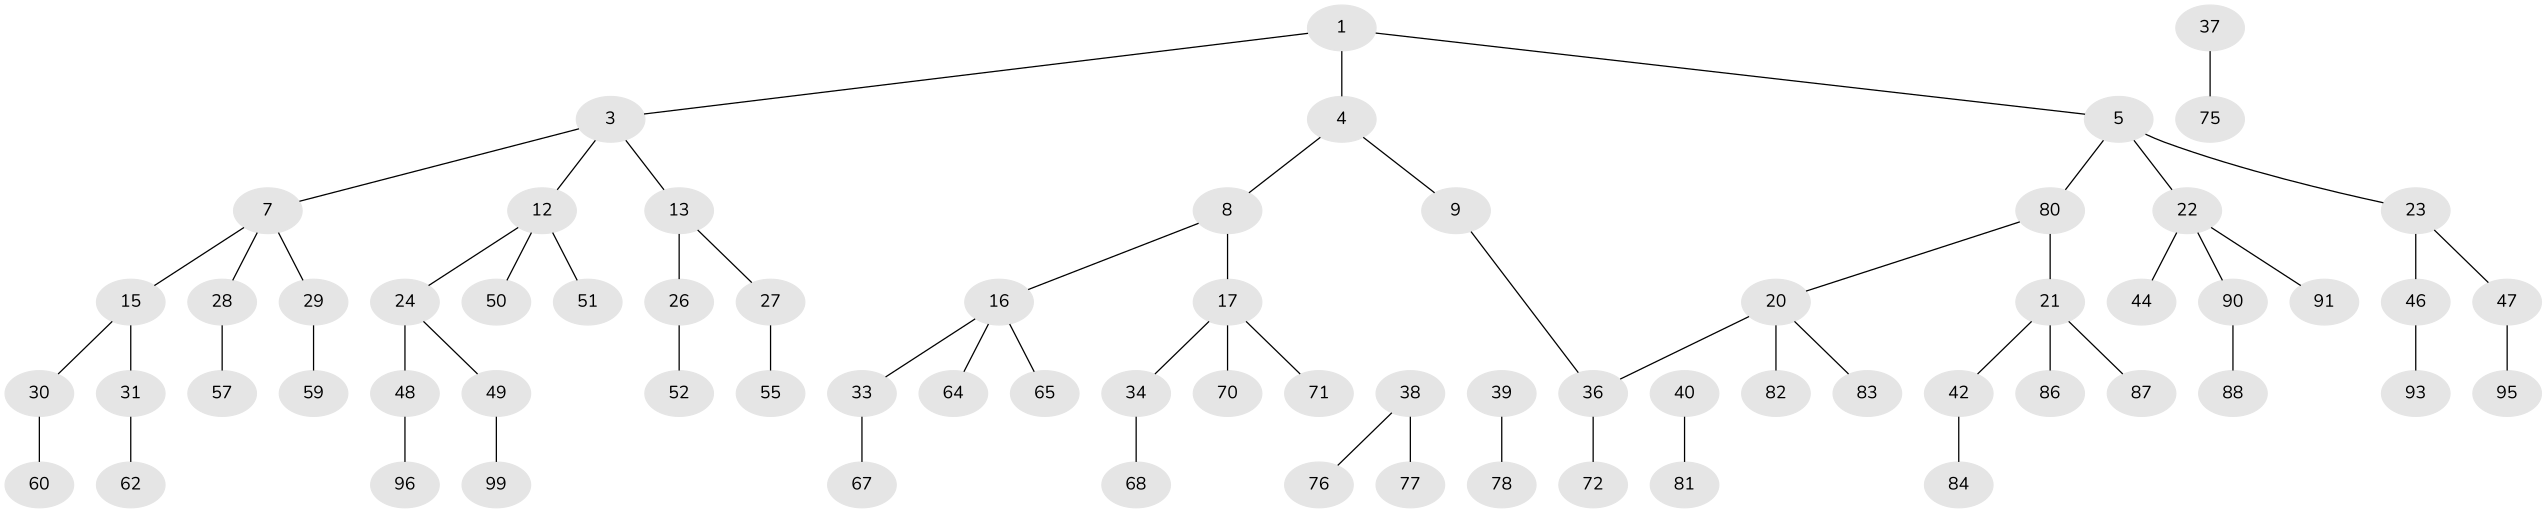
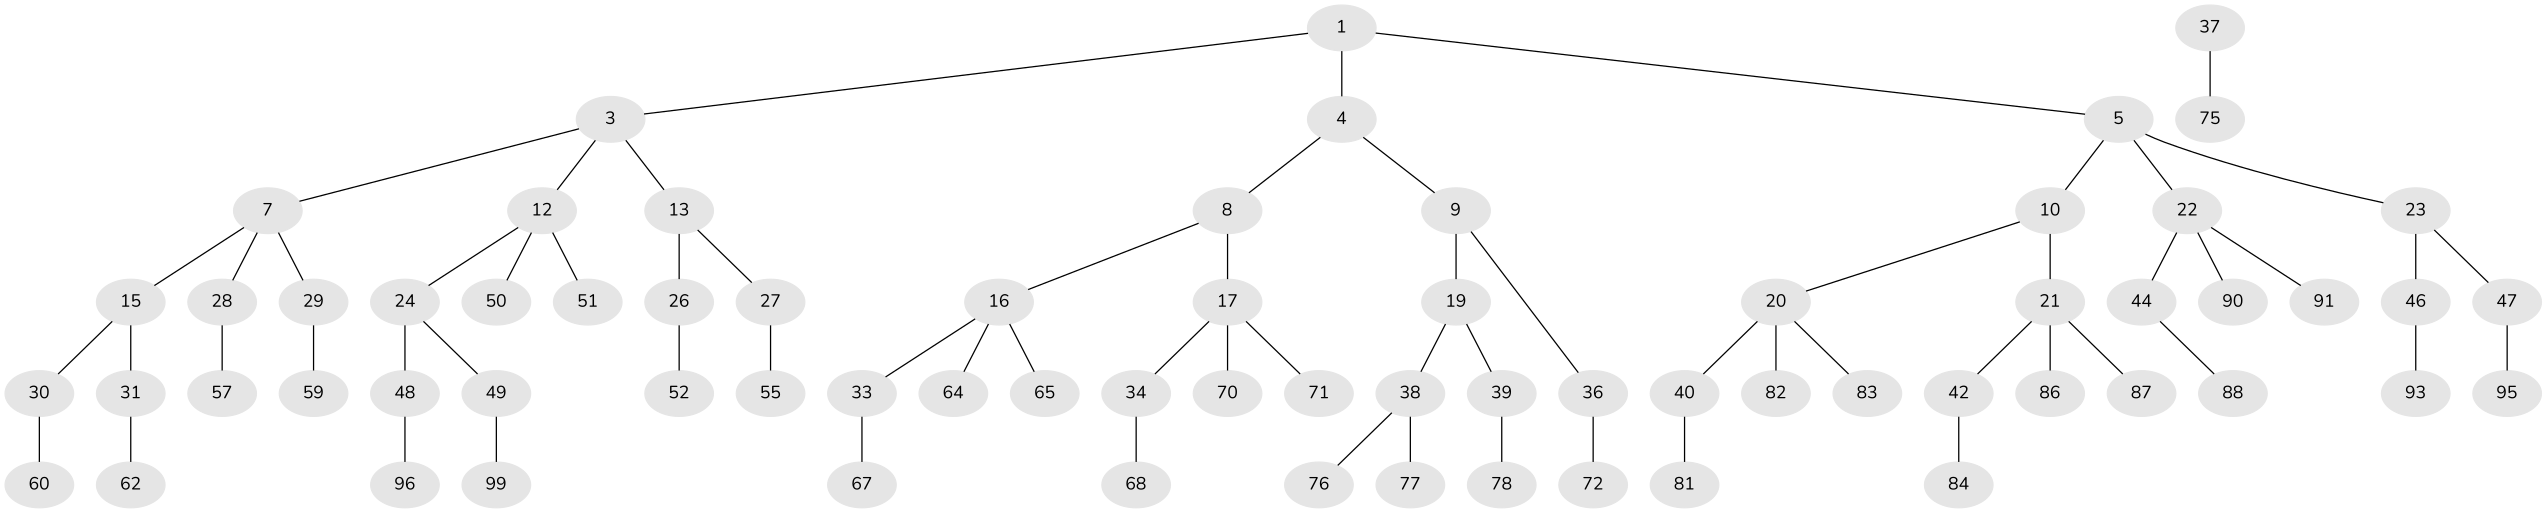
(2050, 211) -> (2050, 211)
none -> (1456, 302)
(1685, 348) -> (1730, 348)
(2233, 348) -> (2187, 348)
